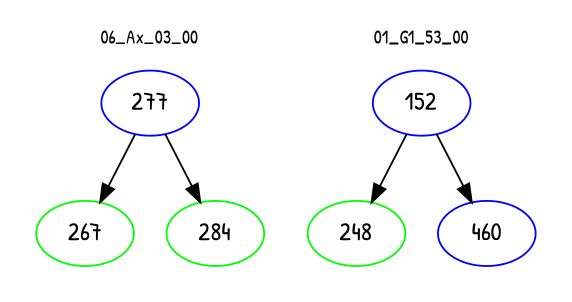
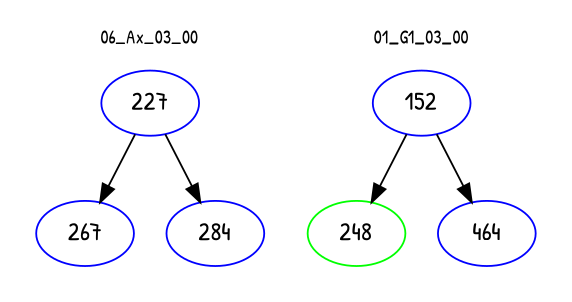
(422, 39) -> (422, 39)
(150, 103) -> (150, 103)
(85, 233) -> (85, 233)
(215, 233) -> (215, 233)
(487, 233) -> (487, 233)
